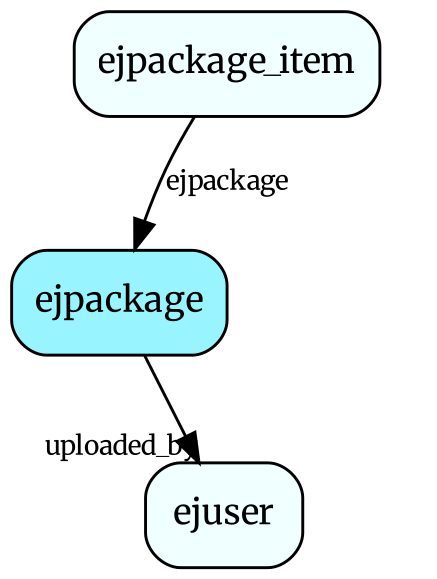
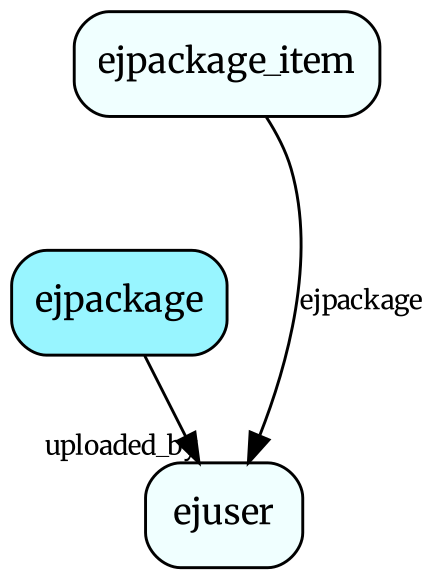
(167, 167) -> (300, 275)
